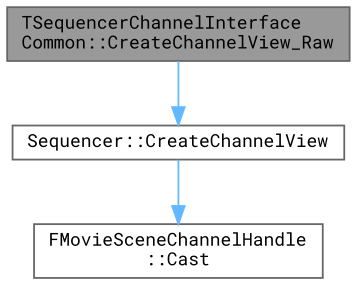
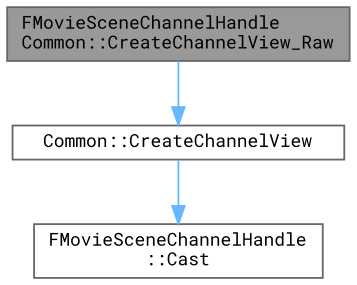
(178, 34) -> (178, 34)
(178, 143) -> (178, 143)
